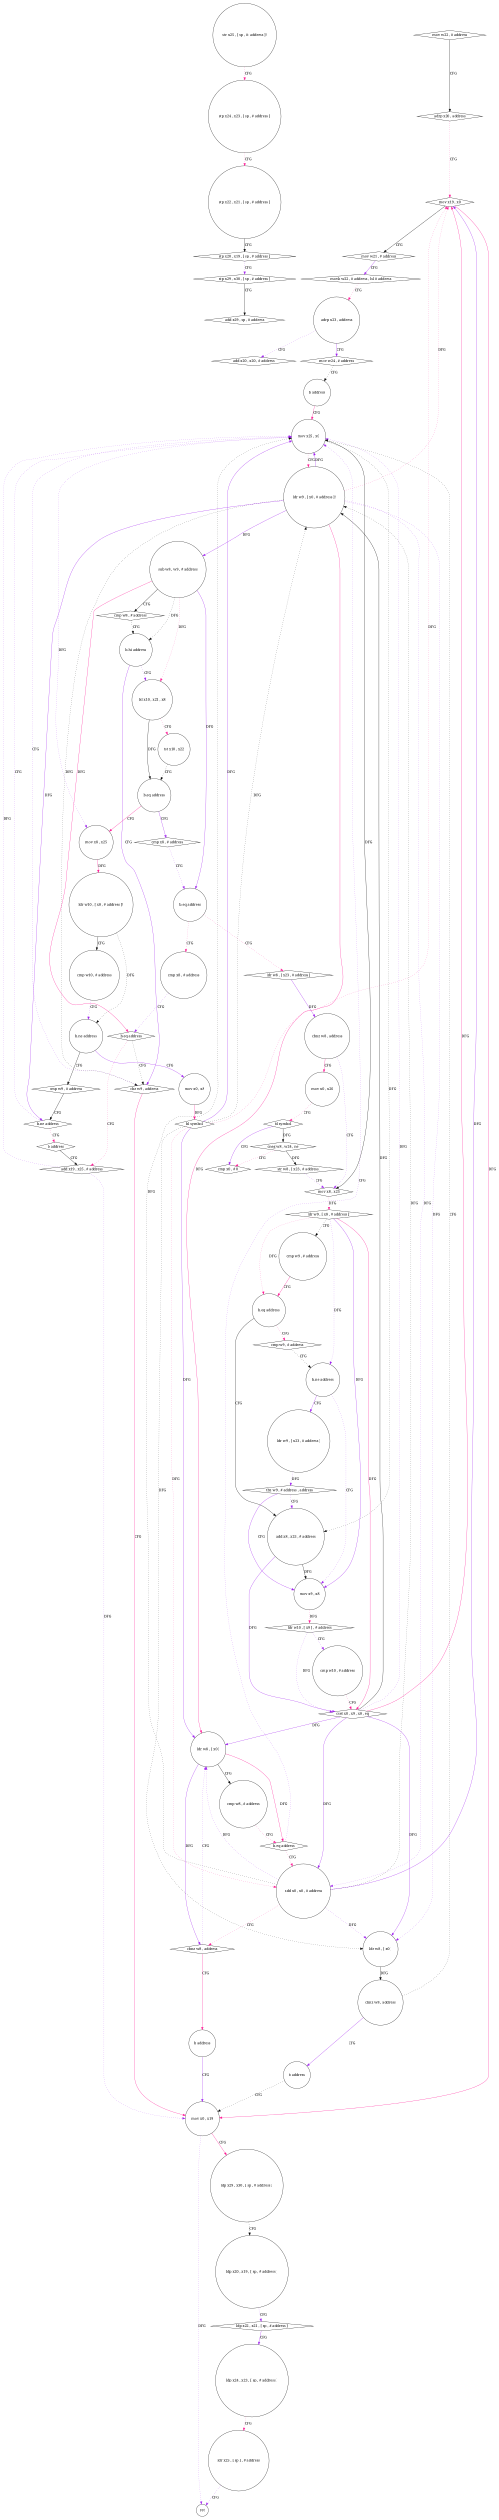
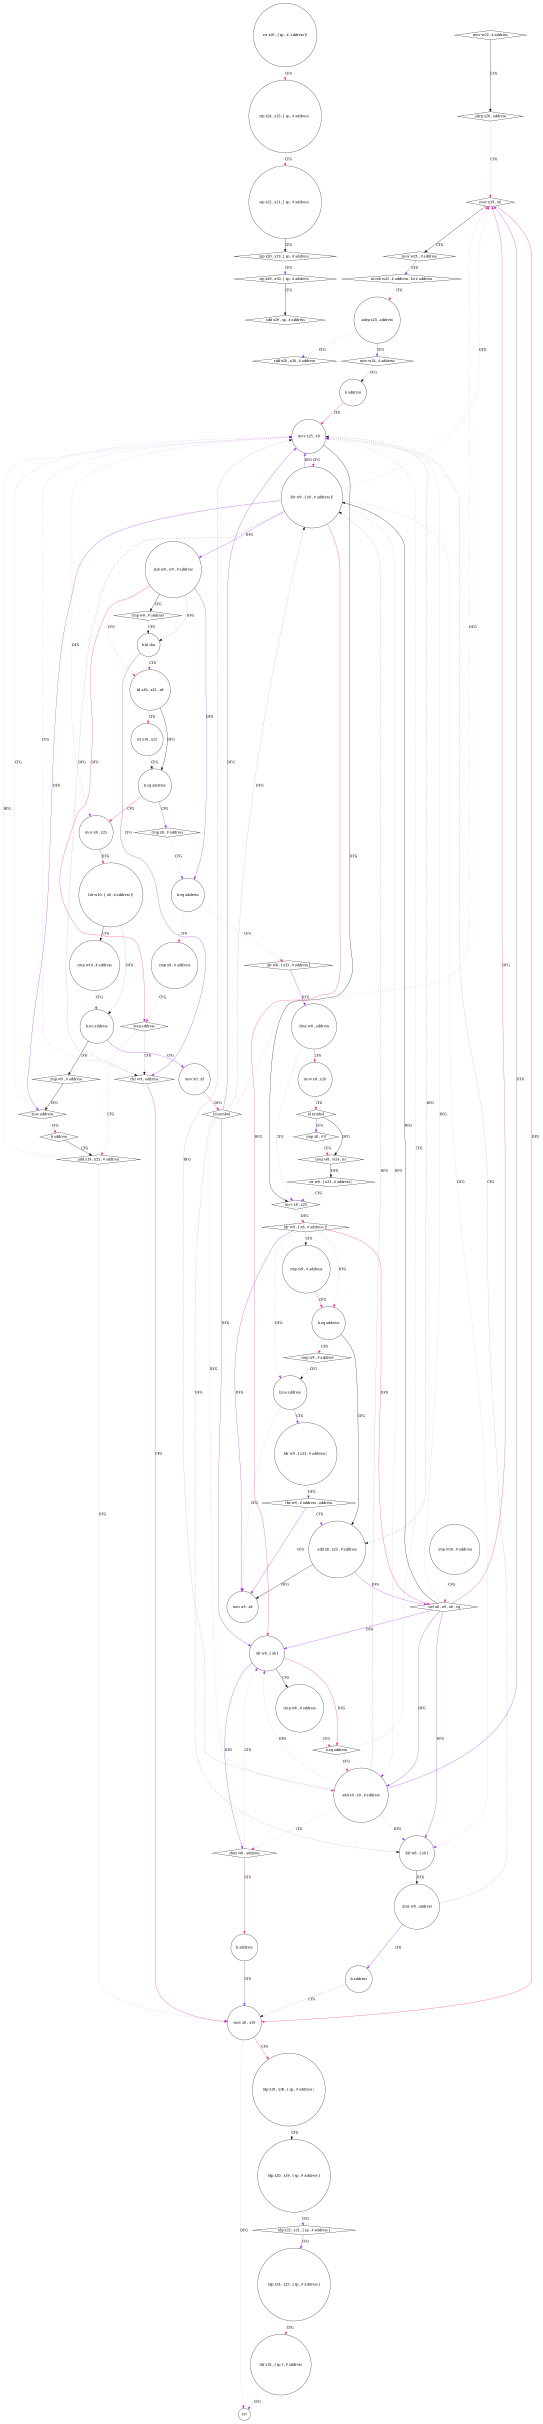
(182, 627) -> (112, 627)
(136, 650) -> (149, 645)
(256, 1158) -> (323, 1147)
(310, 1628) -> none
